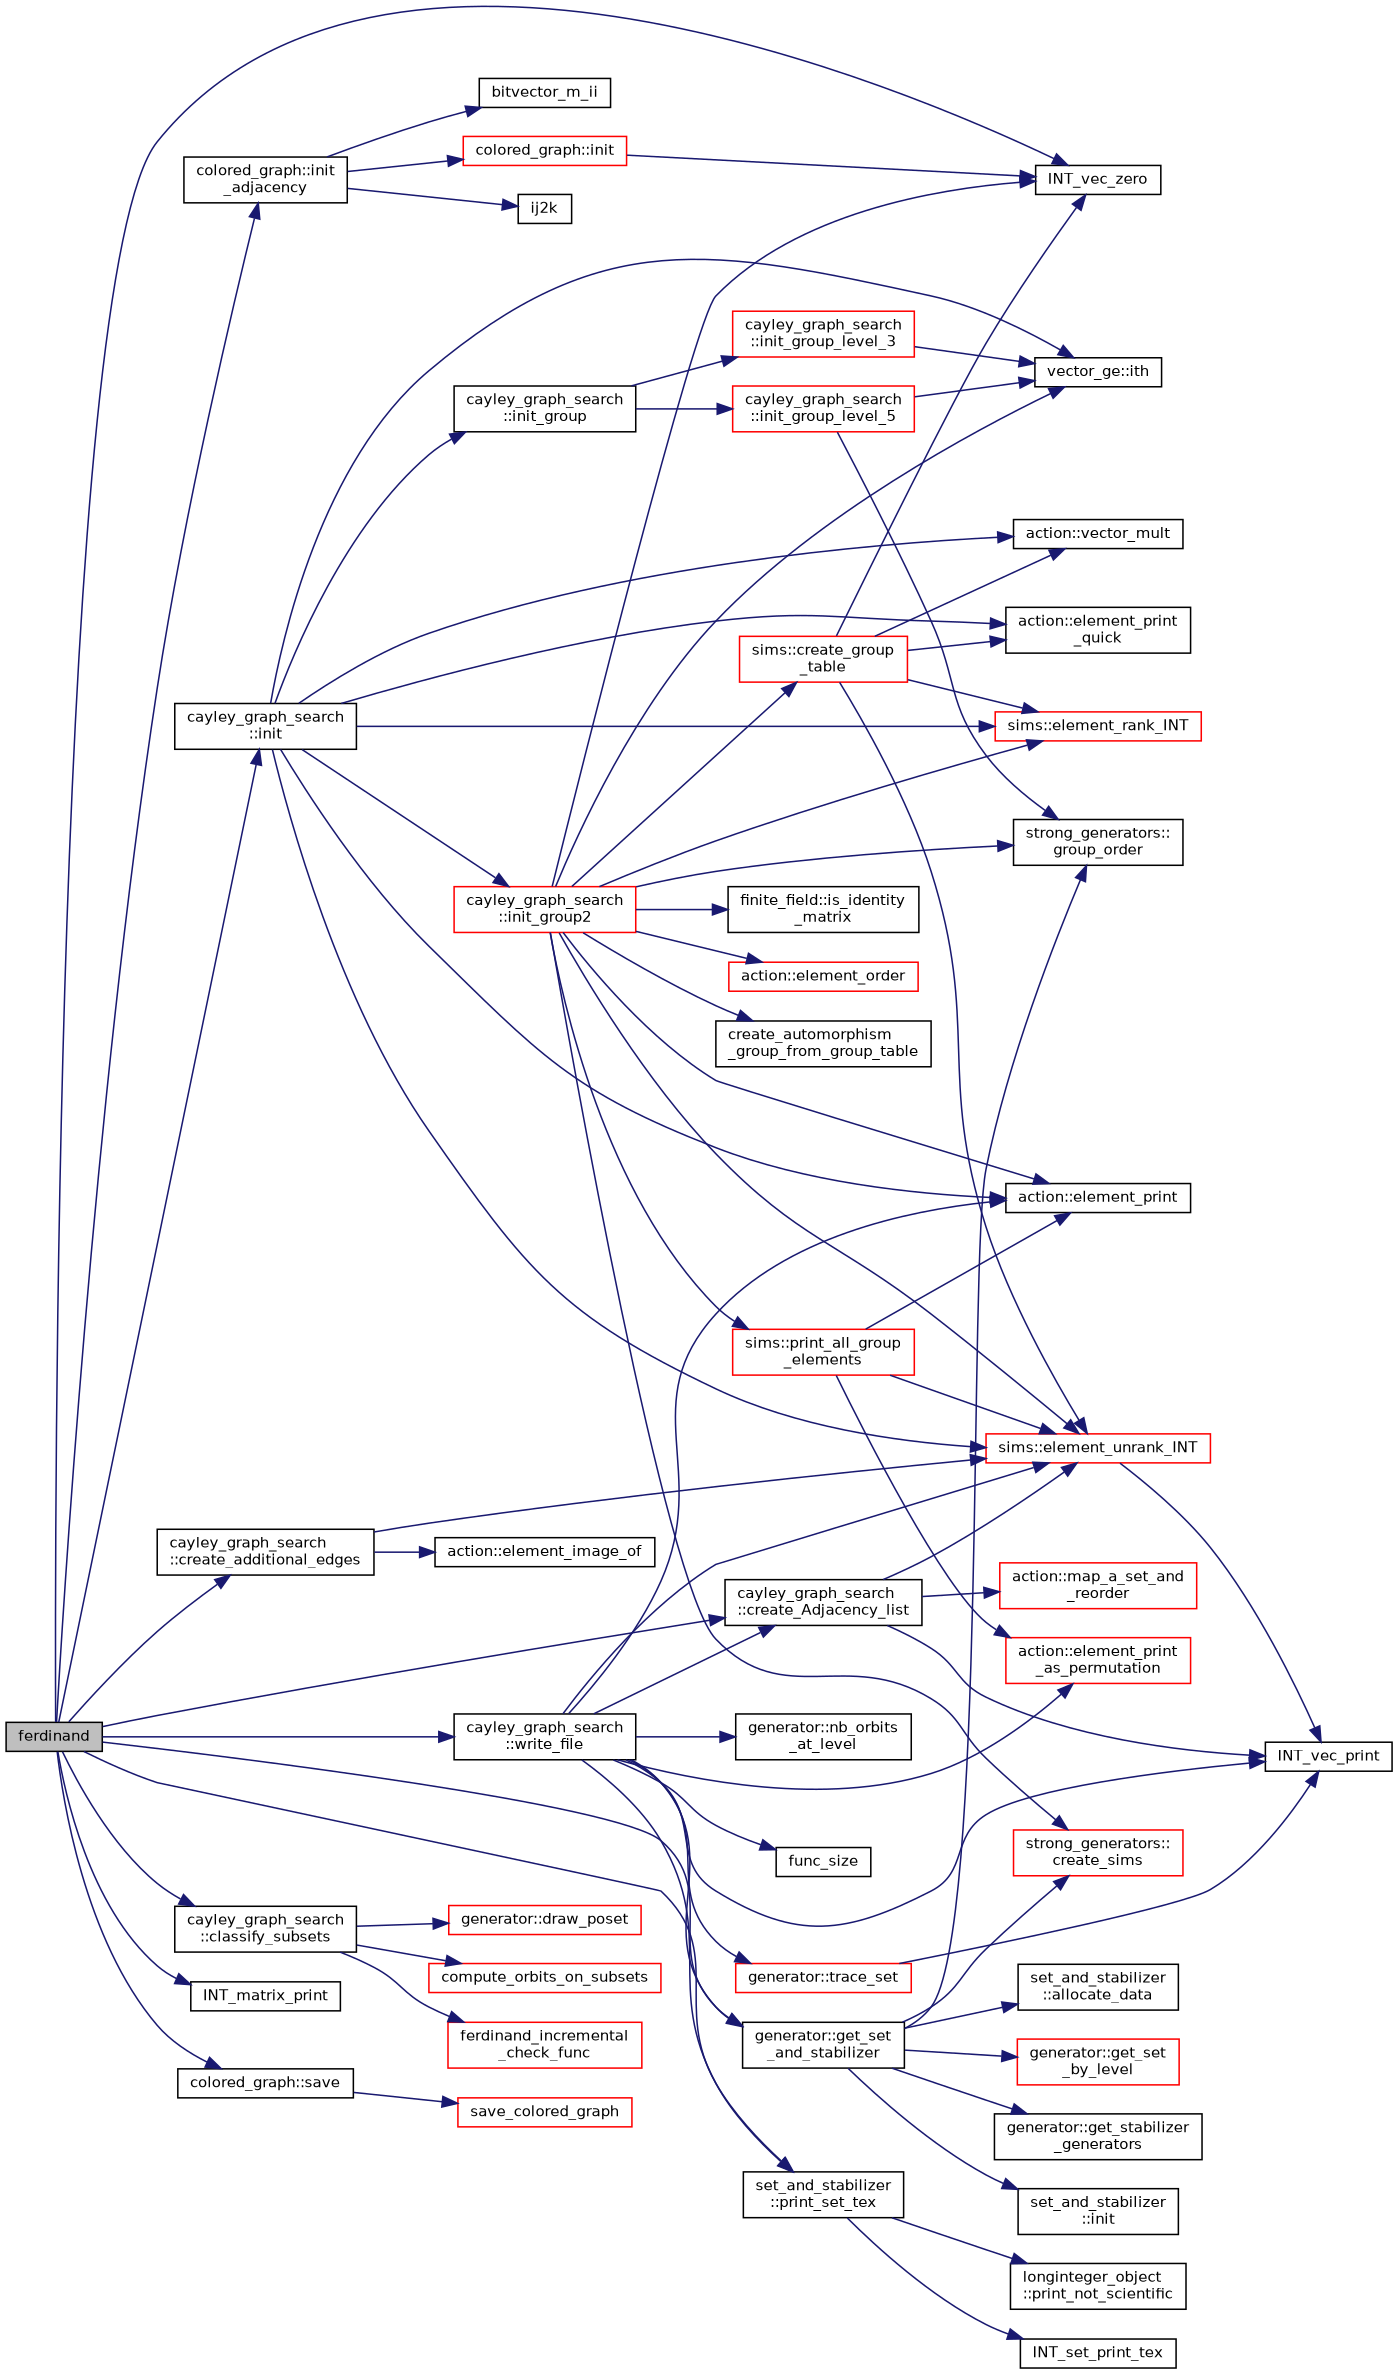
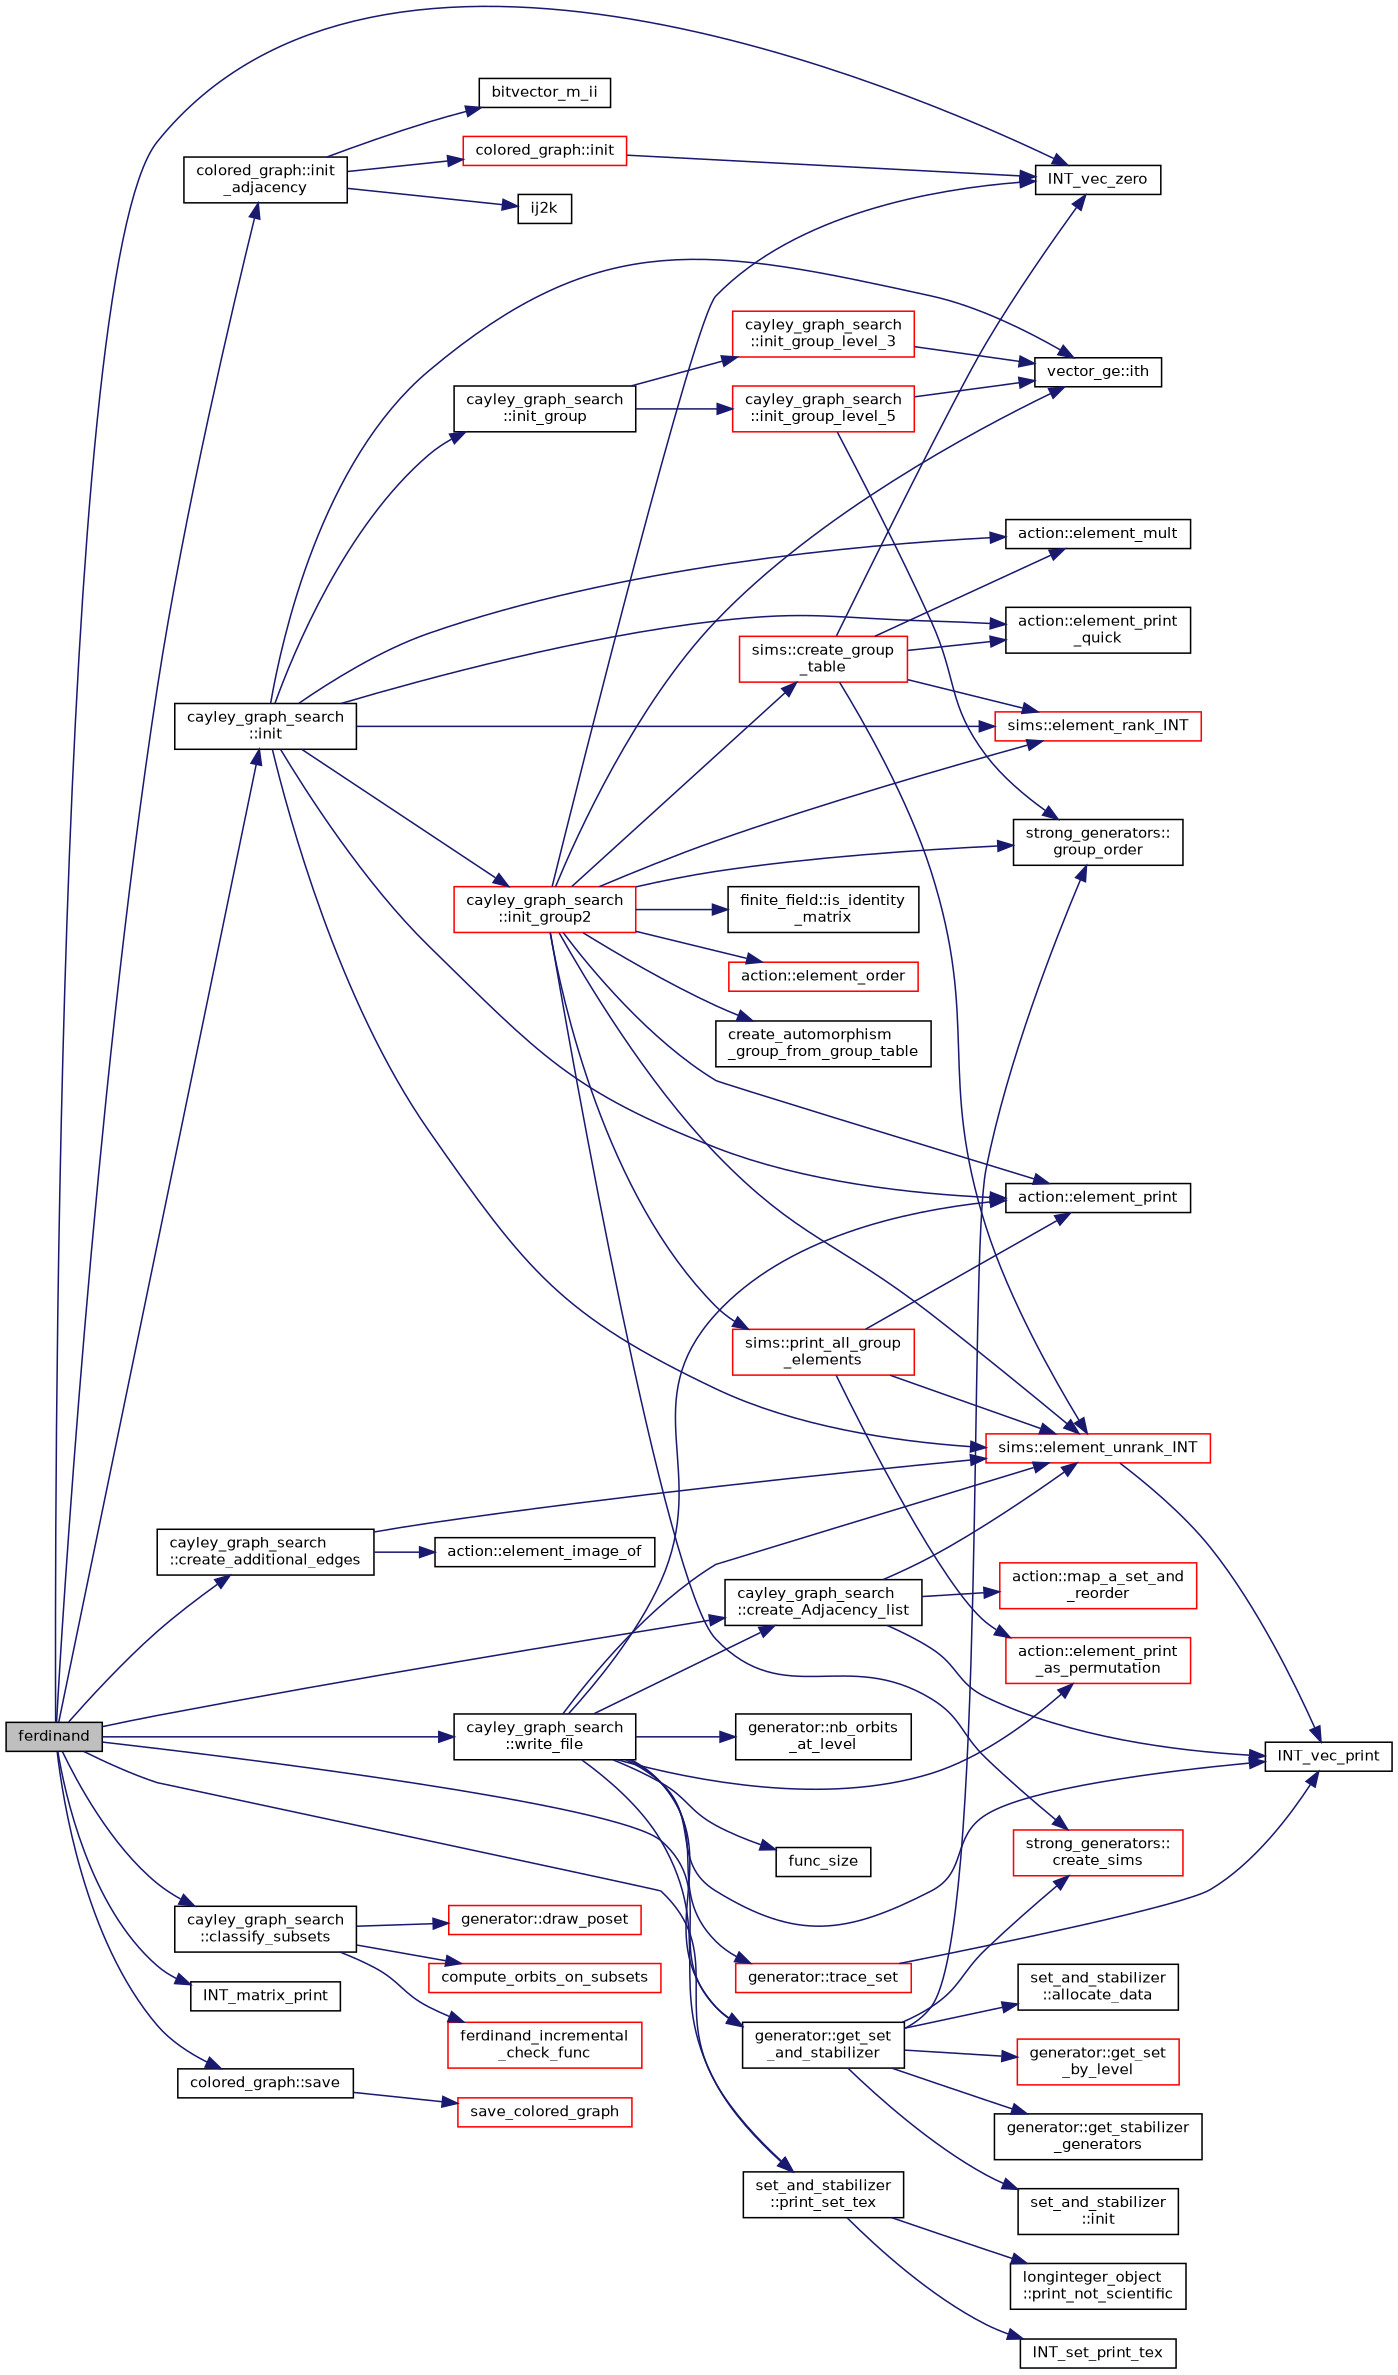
(1098, 534) -> (1098, 534)
